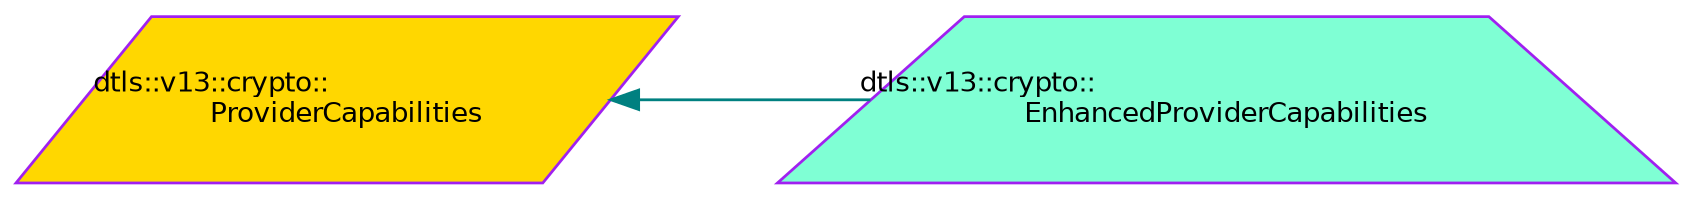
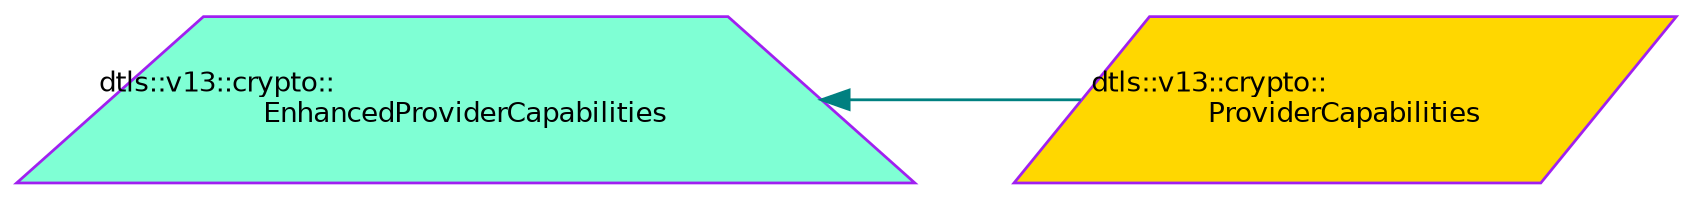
(755, 100) -> (965, 100)
